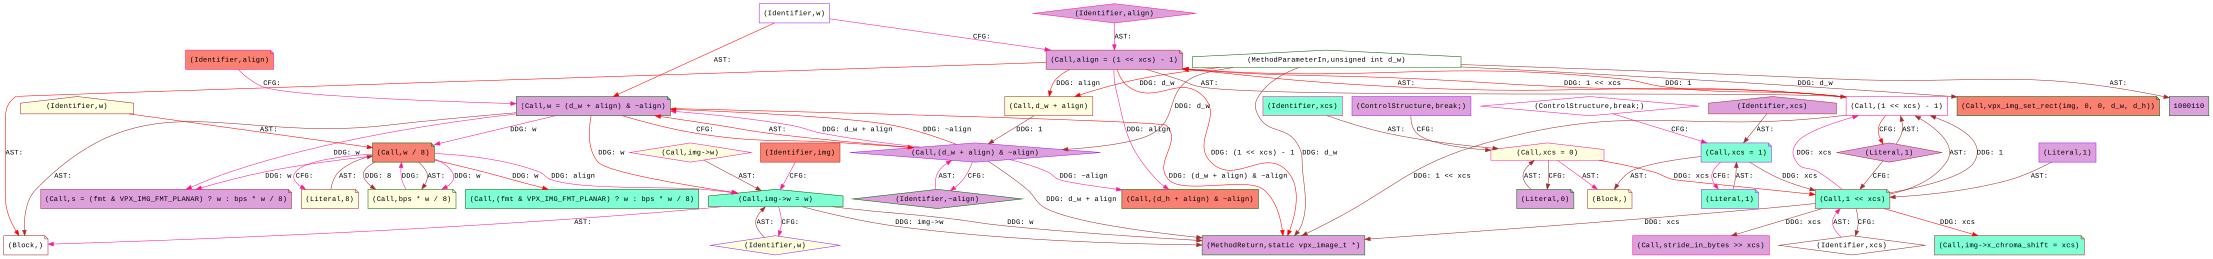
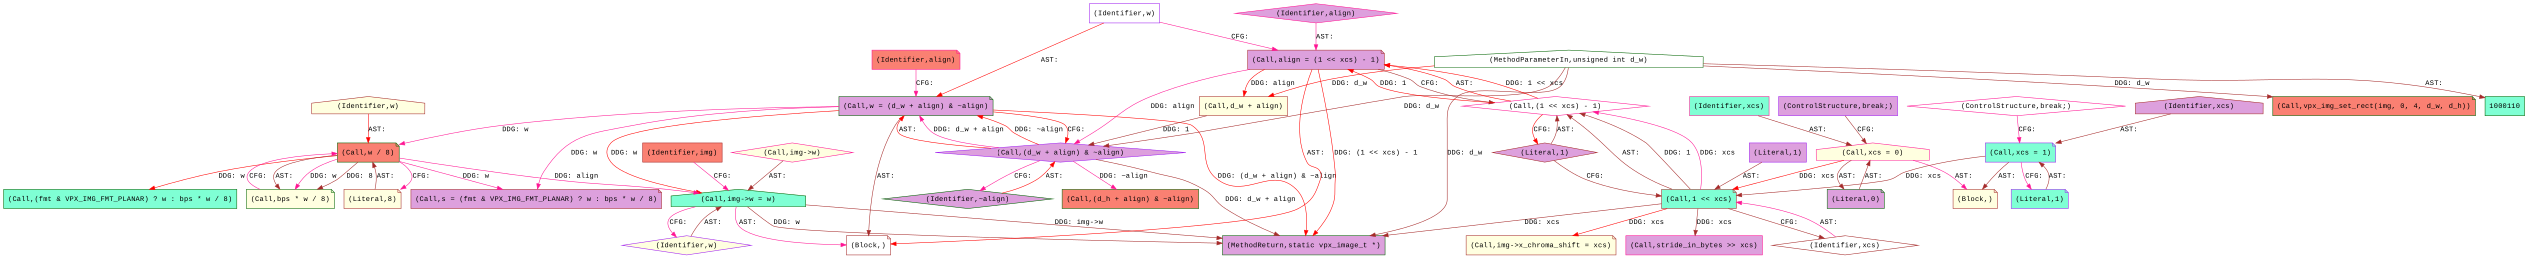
(1212, 83) -> (1432, 83)
(1897, 106) -> (1555, 106)
(2058, 106) -> (2374, 106)
(2189, 106) -> (2505, 106)
(1565, 126) -> none
(1127, 133) -> (1159, 93)
(937, 174) -> (1029, 184)
(413, 176) -> (261, 176)
(1560, 176) -> (1850, 176)
(2009, 245) -> (1541, 245)
